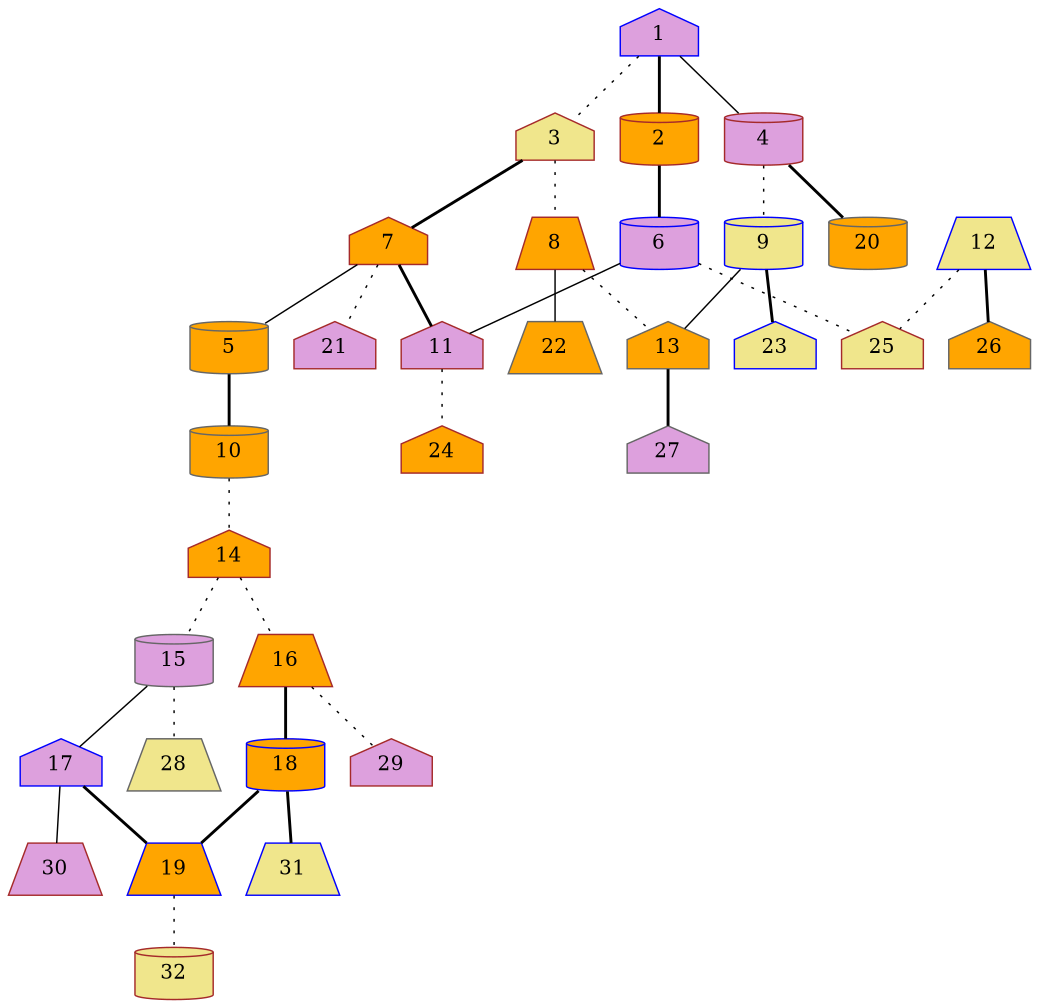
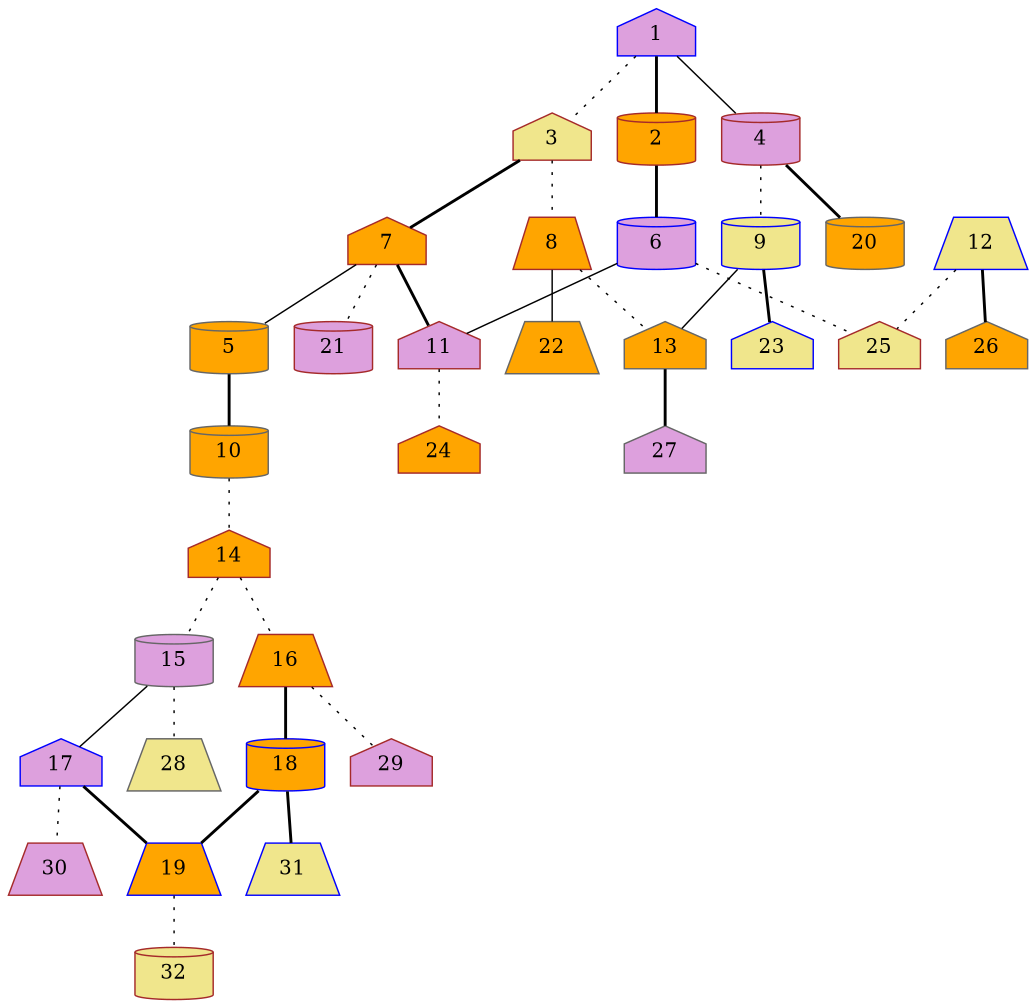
(335, 348) -> (333, 348)
(58, 815) -> (58, 815)
